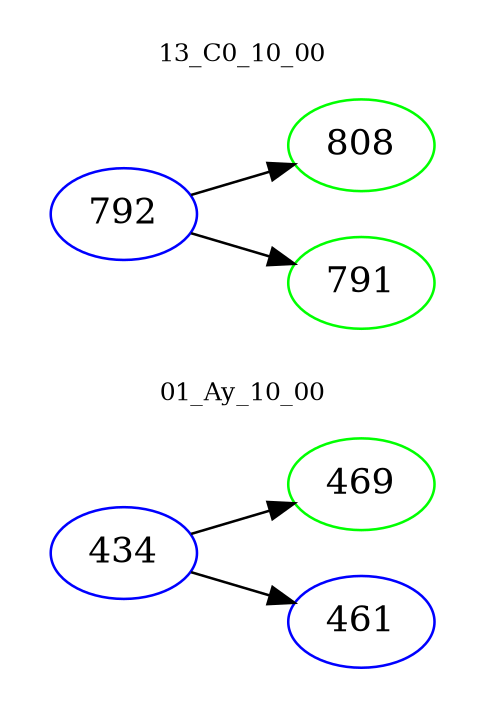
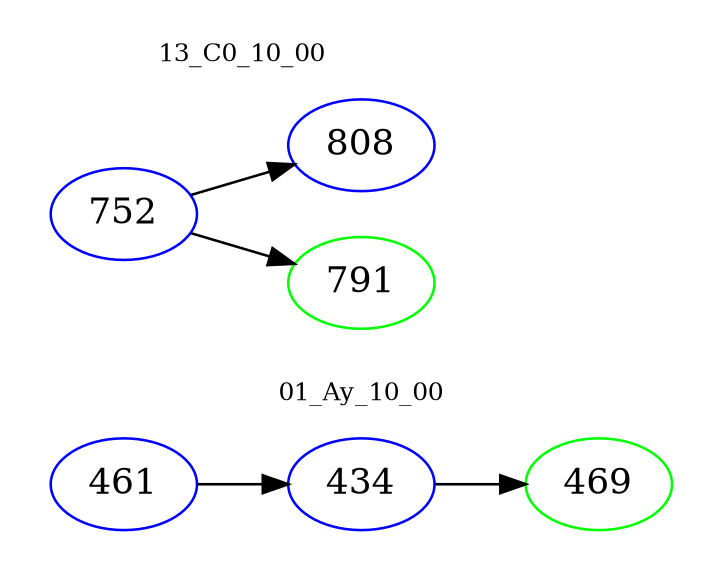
(361, 145) -> (361, 145)
(124, 214) -> (124, 214)
(230, 584) -> (230, 484)
